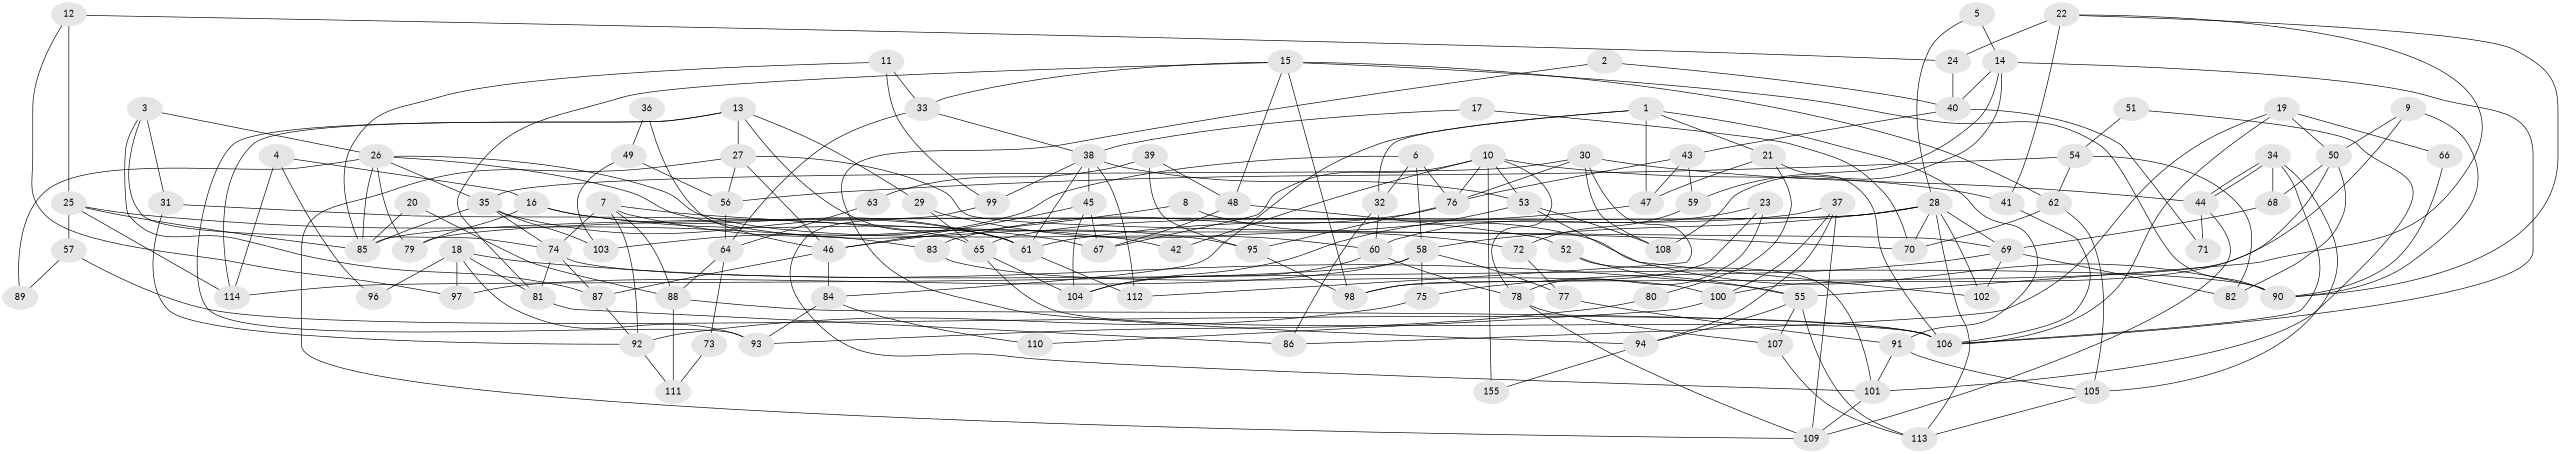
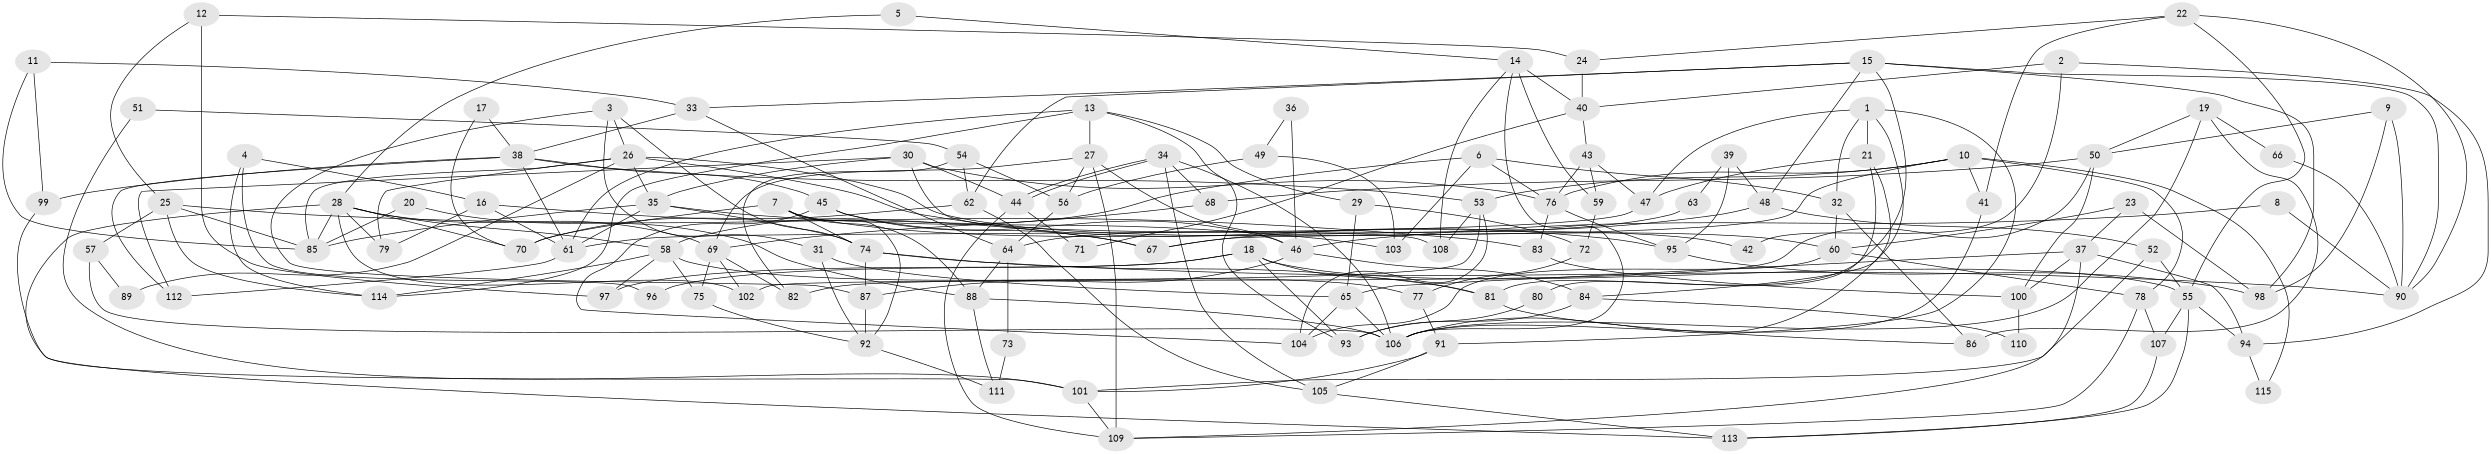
(1331, 199) -> (2010, 213)
(1662, 285) -> (2106, 227)
(1491, 392) -> (2263, 392)
